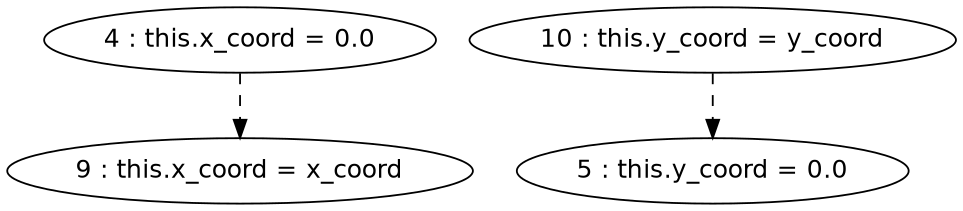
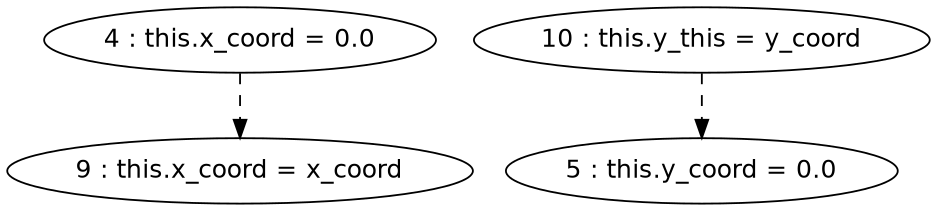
(713, 40) -> (702, 40)
